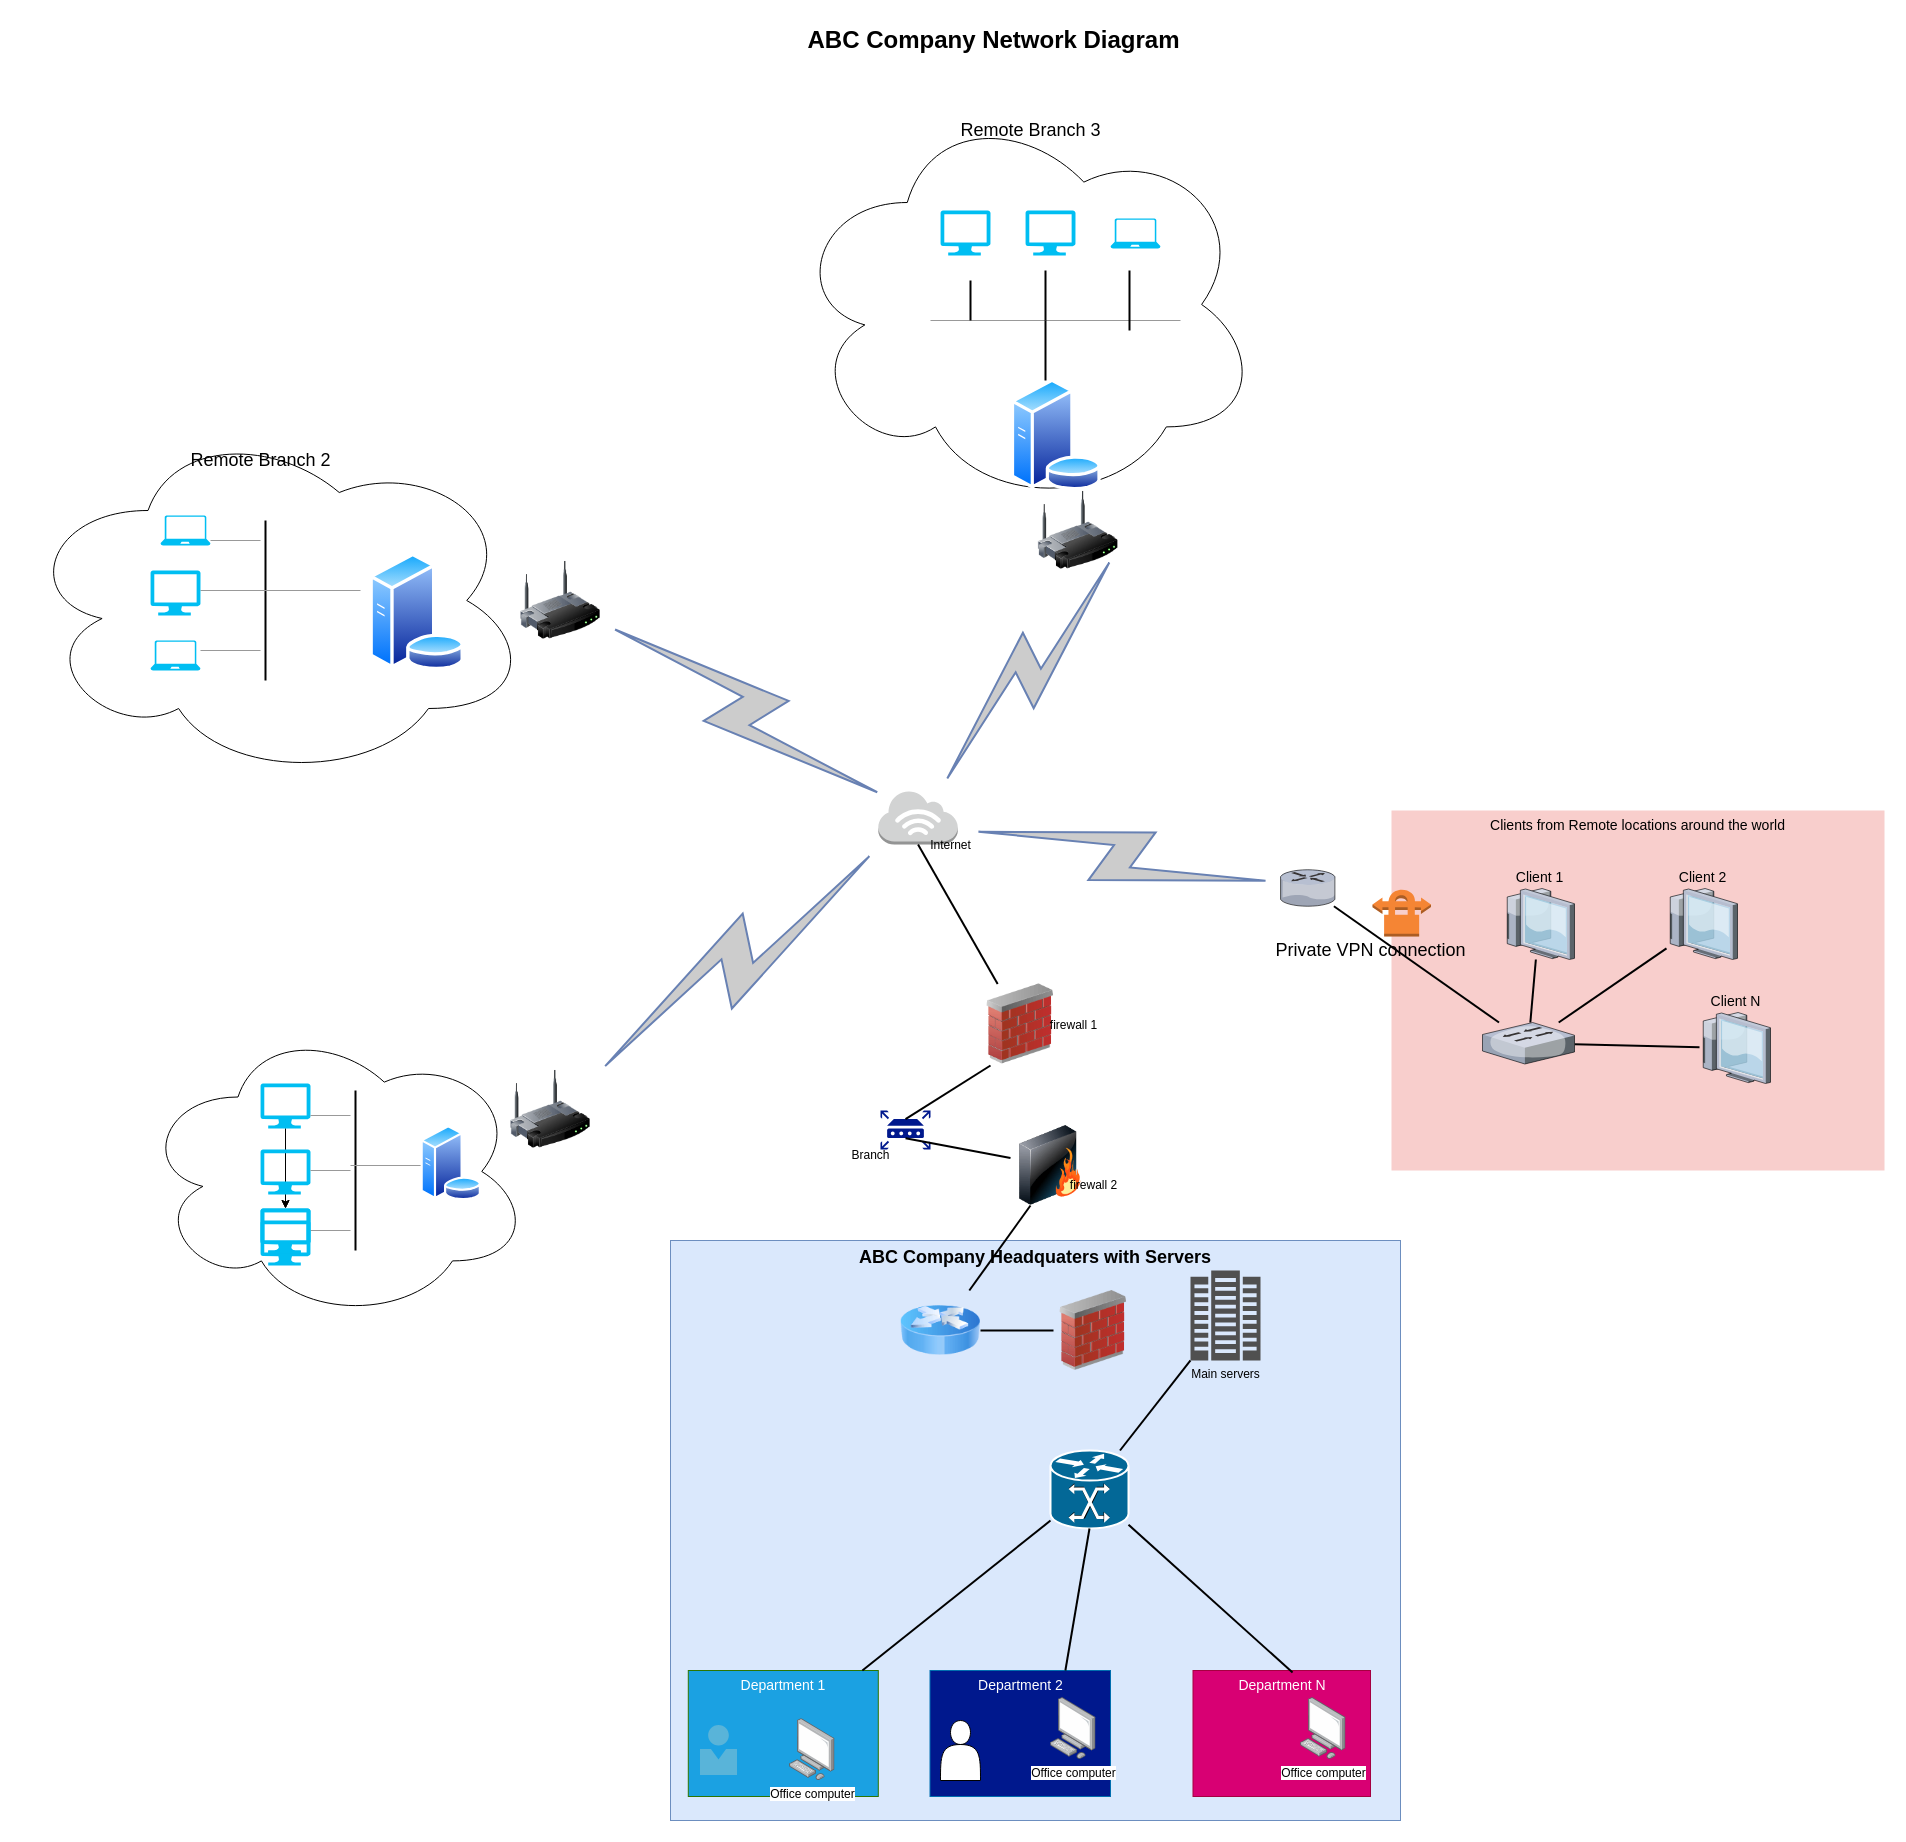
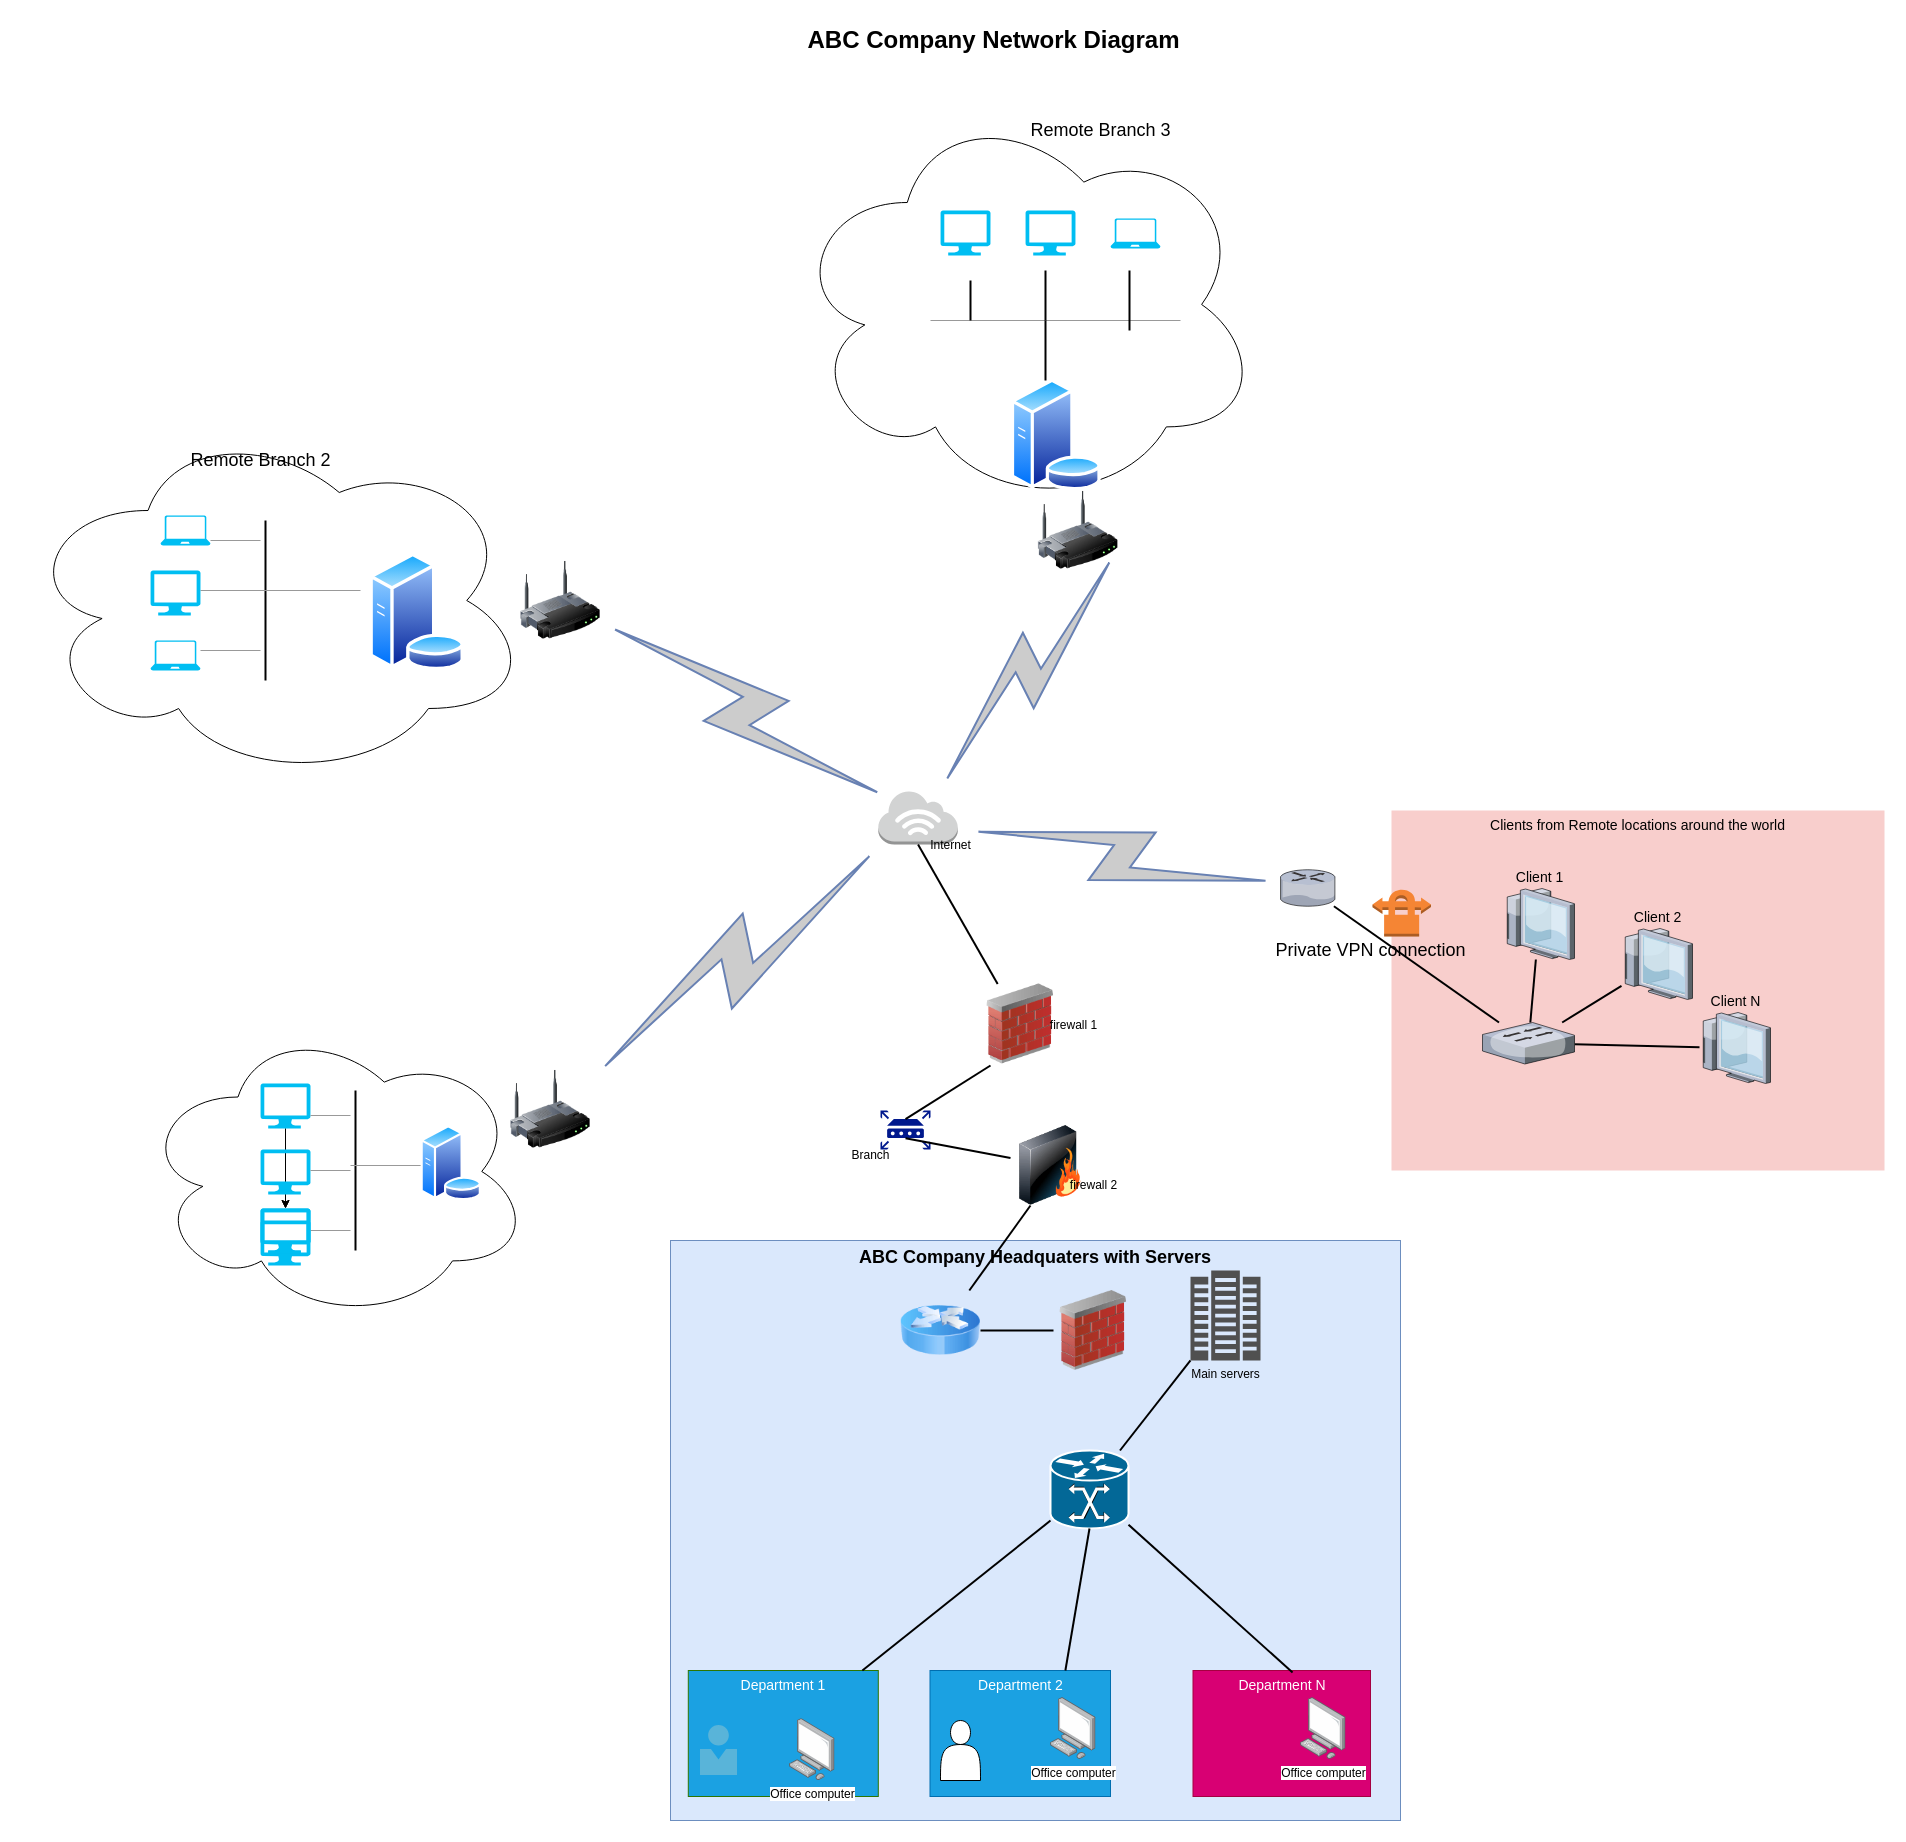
(1031, 131) -> (1101, 131)
(1702, 924) -> (1657, 964)
(1020, 1734) -> (1020, 1734)
